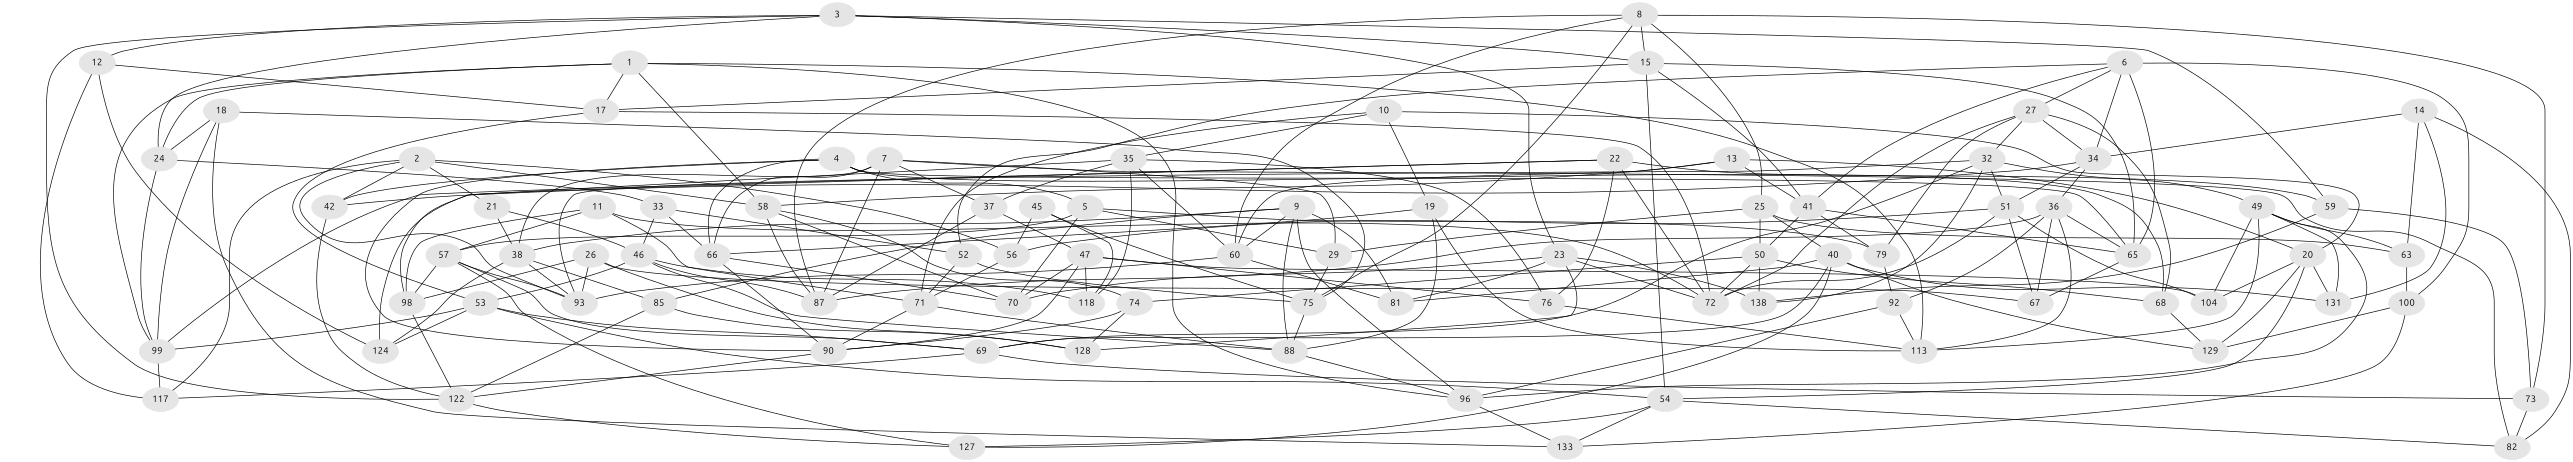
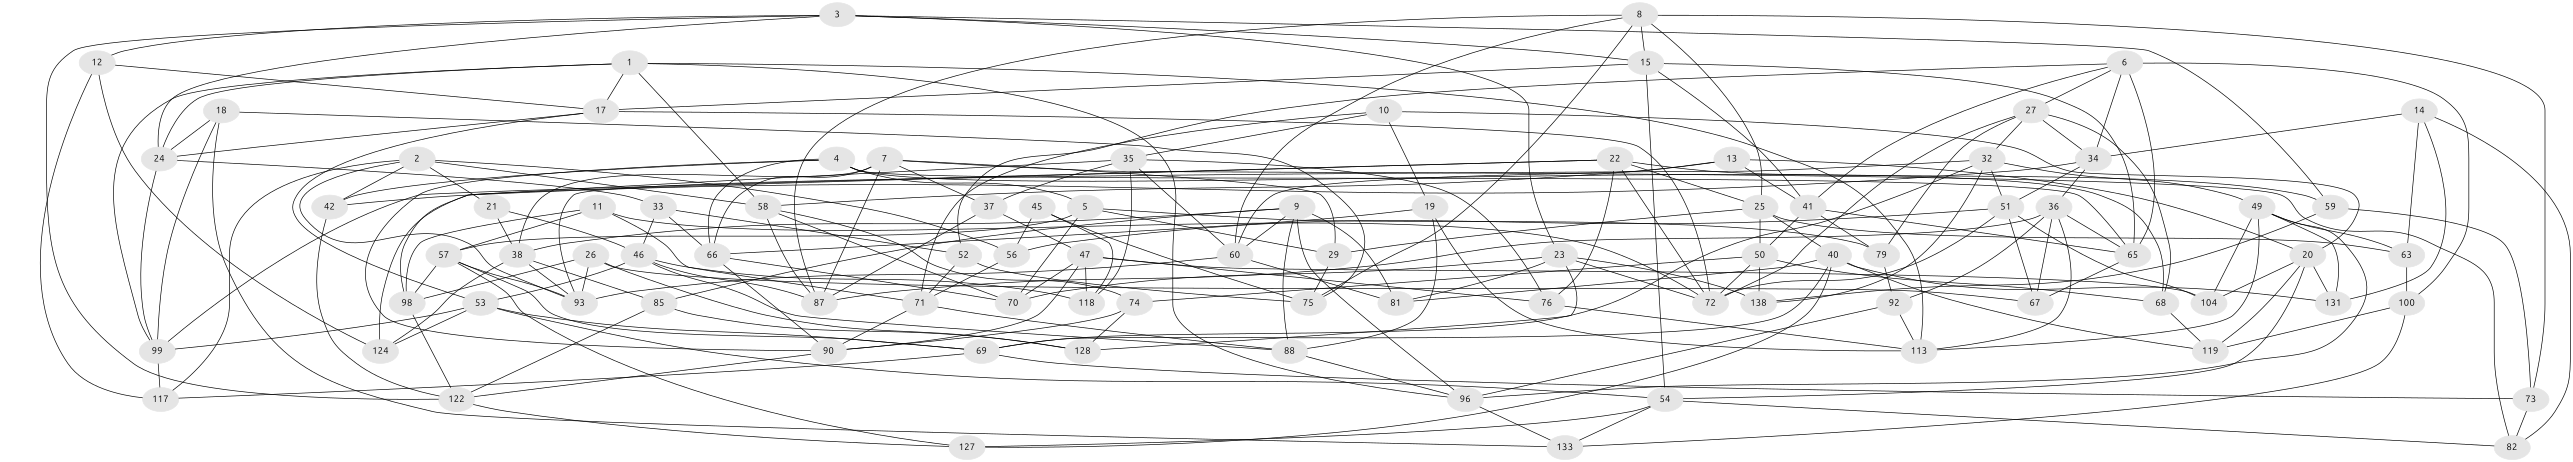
none -> (380, 134)
none -> (1690, 184)
(1299, 327) -> none
(2210, 351) -> (2210, 351)
